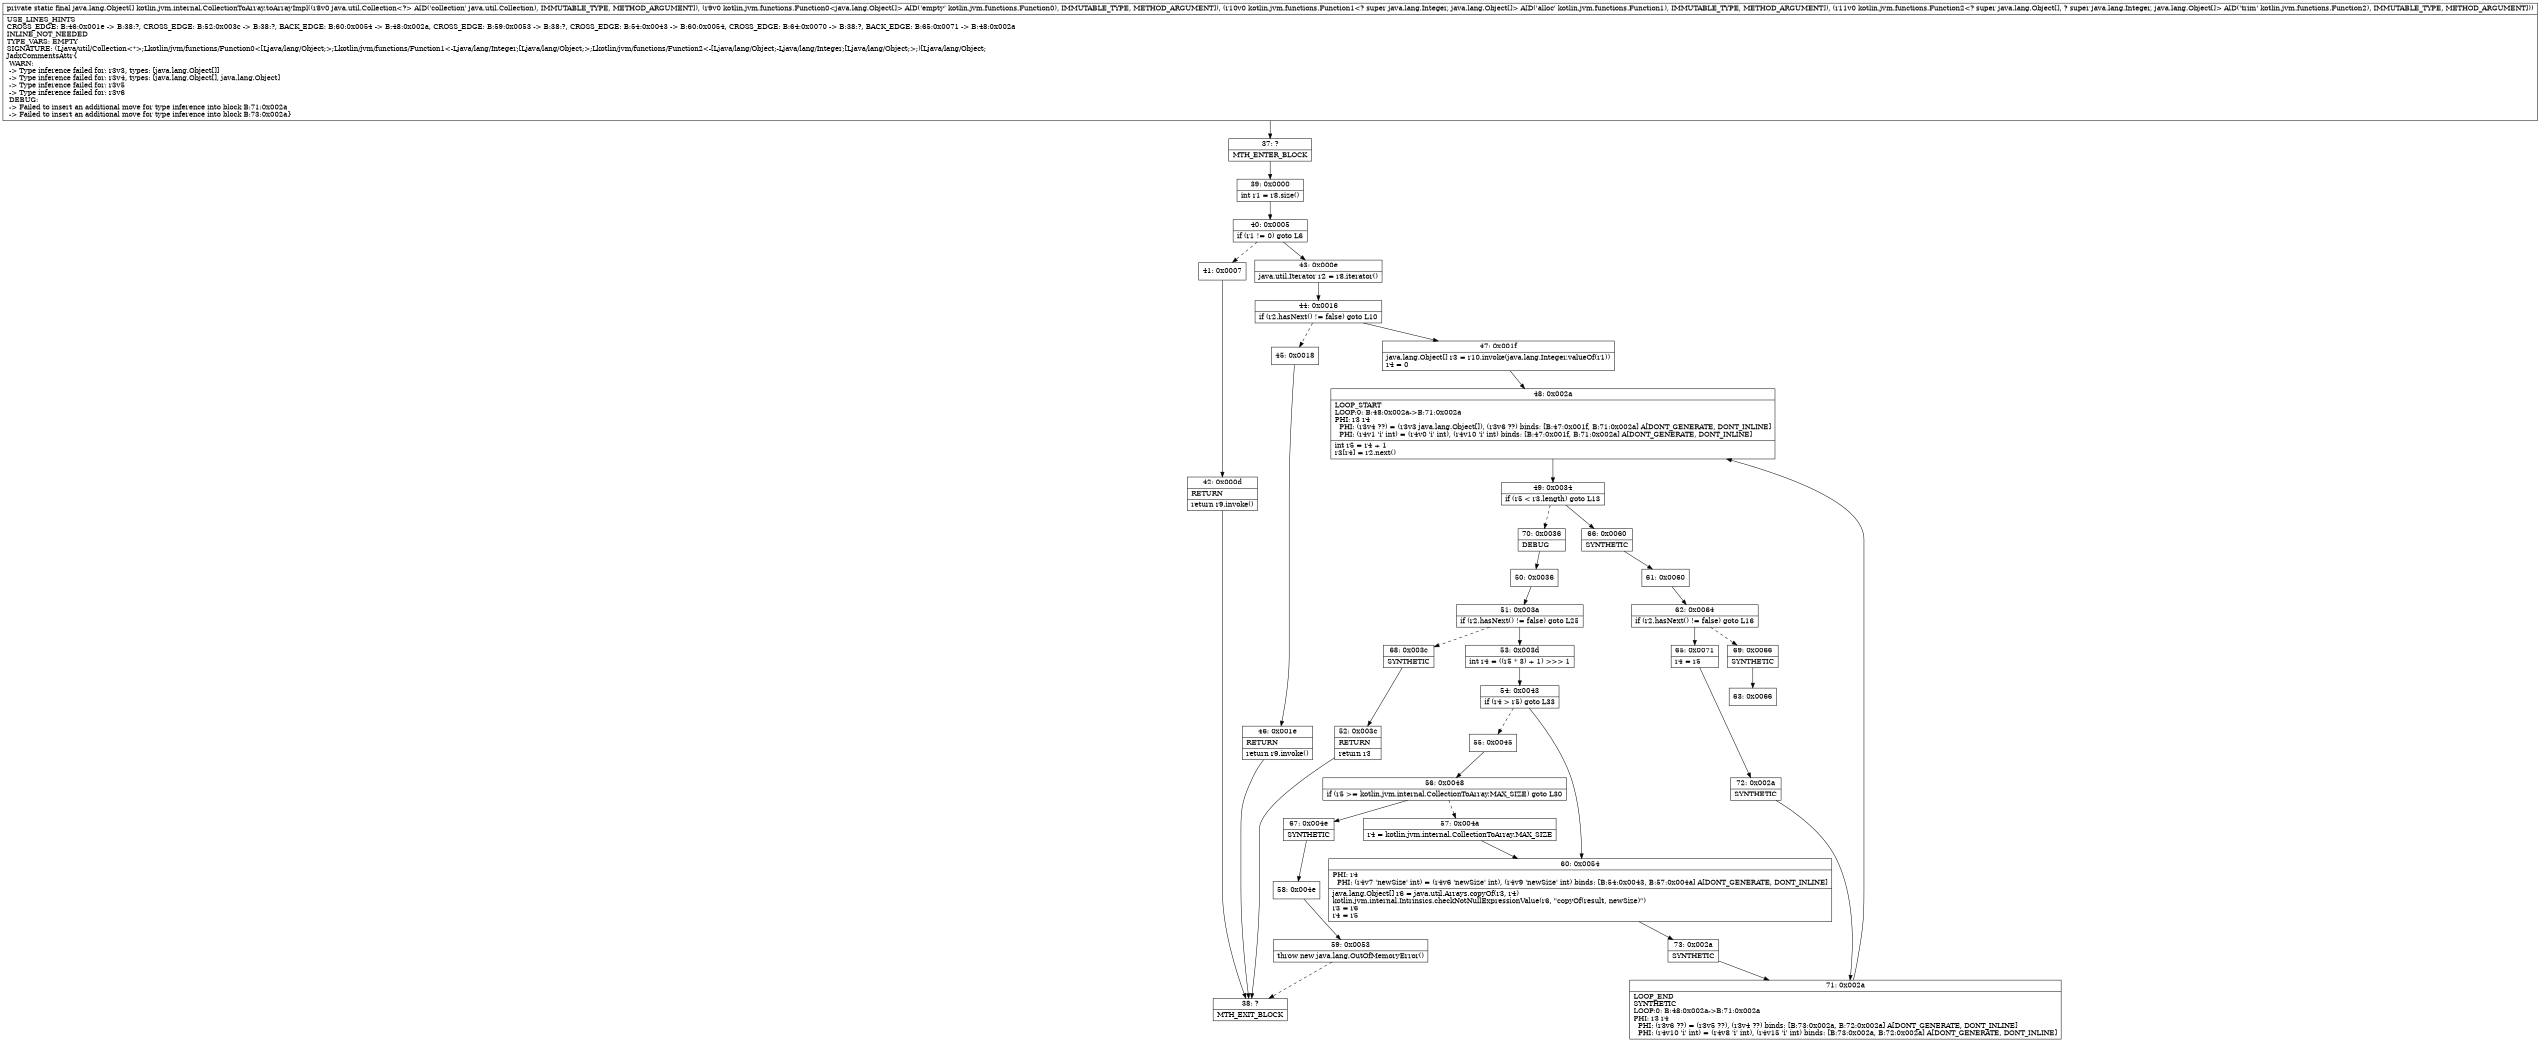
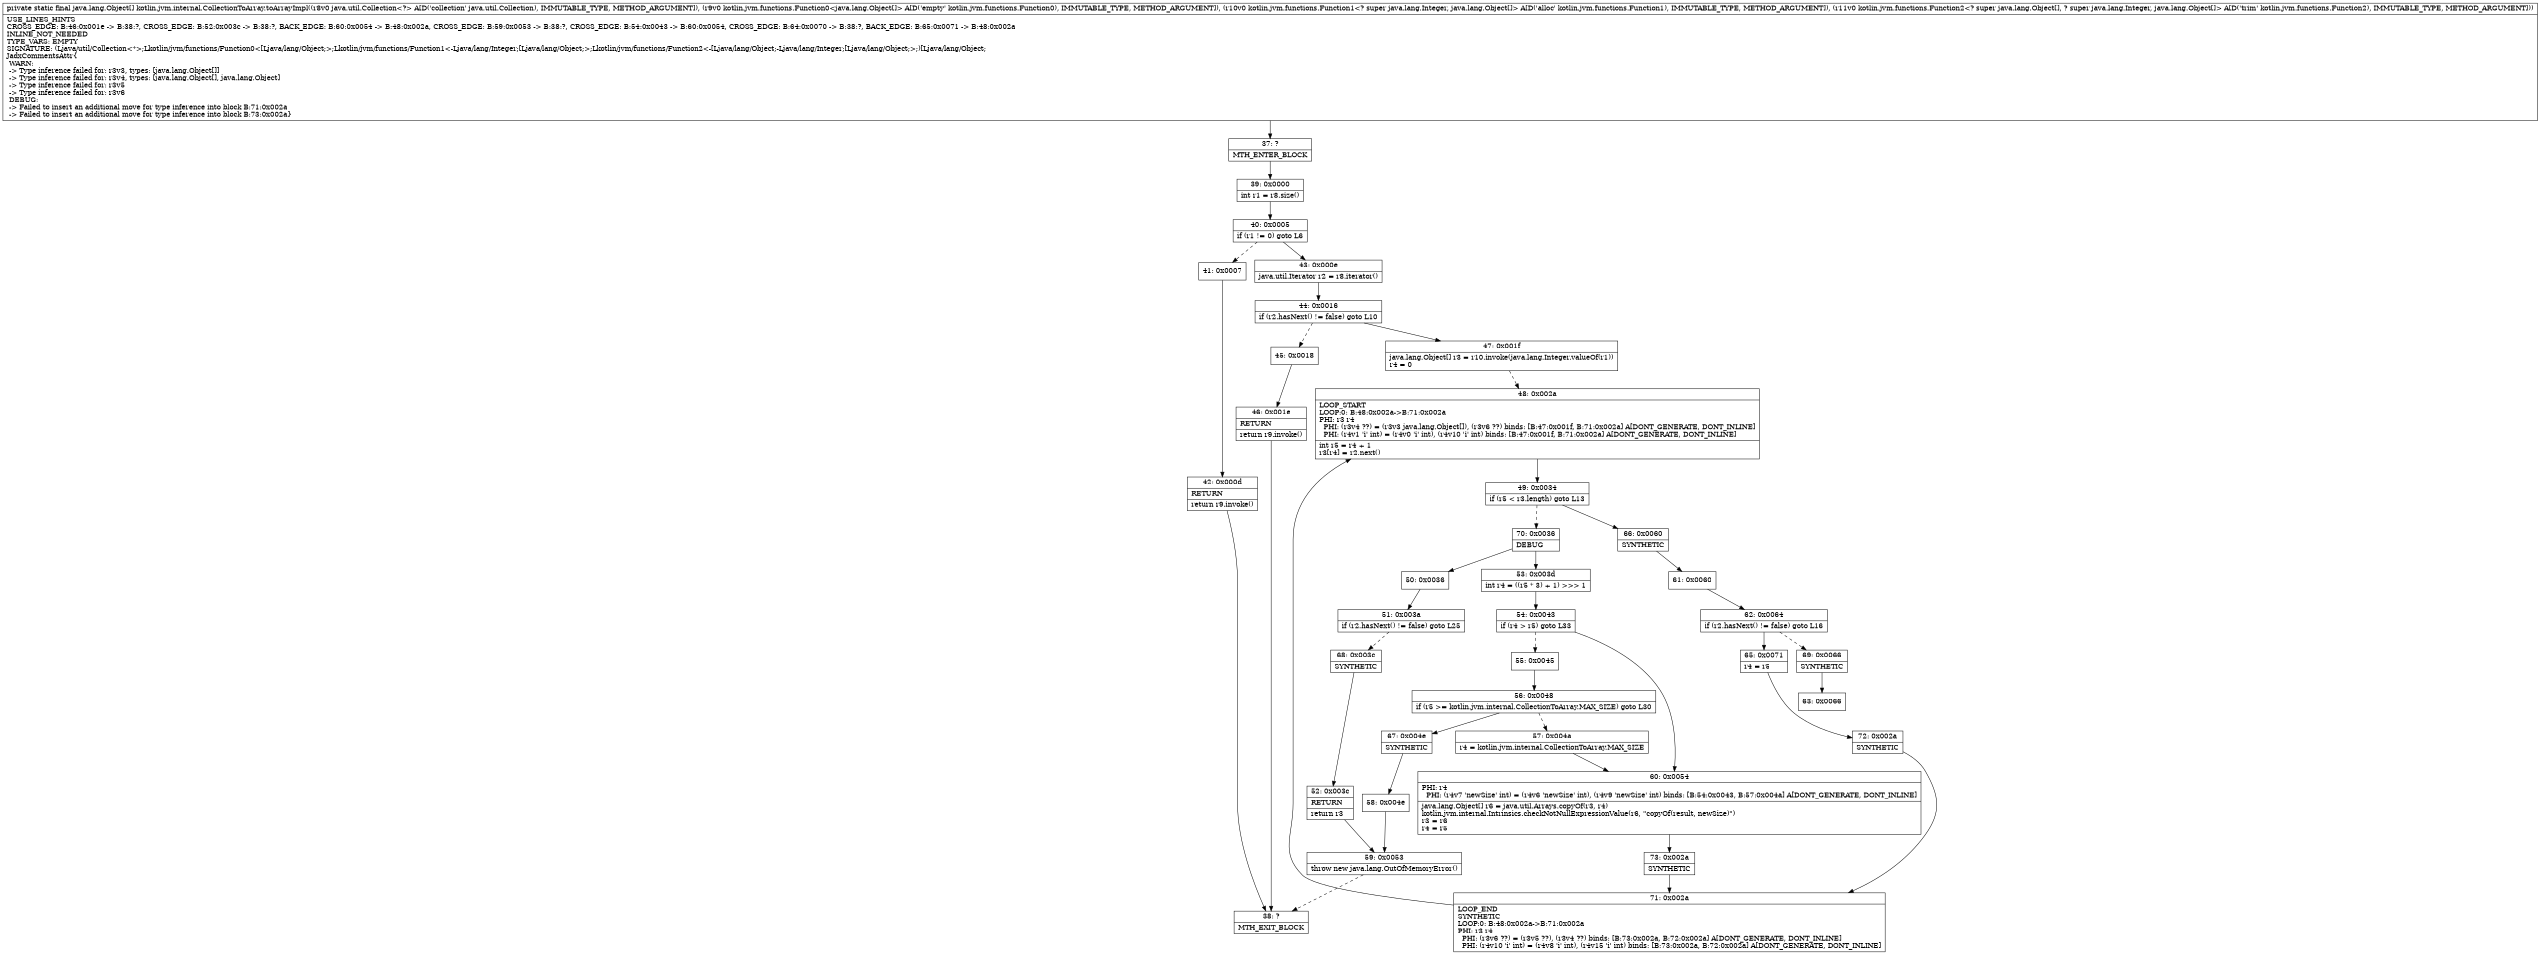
(1516, 378) -> (1513, 378)
(1520, 634) -> (1536, 558)
(1259, 858) -> (1358, 834)
